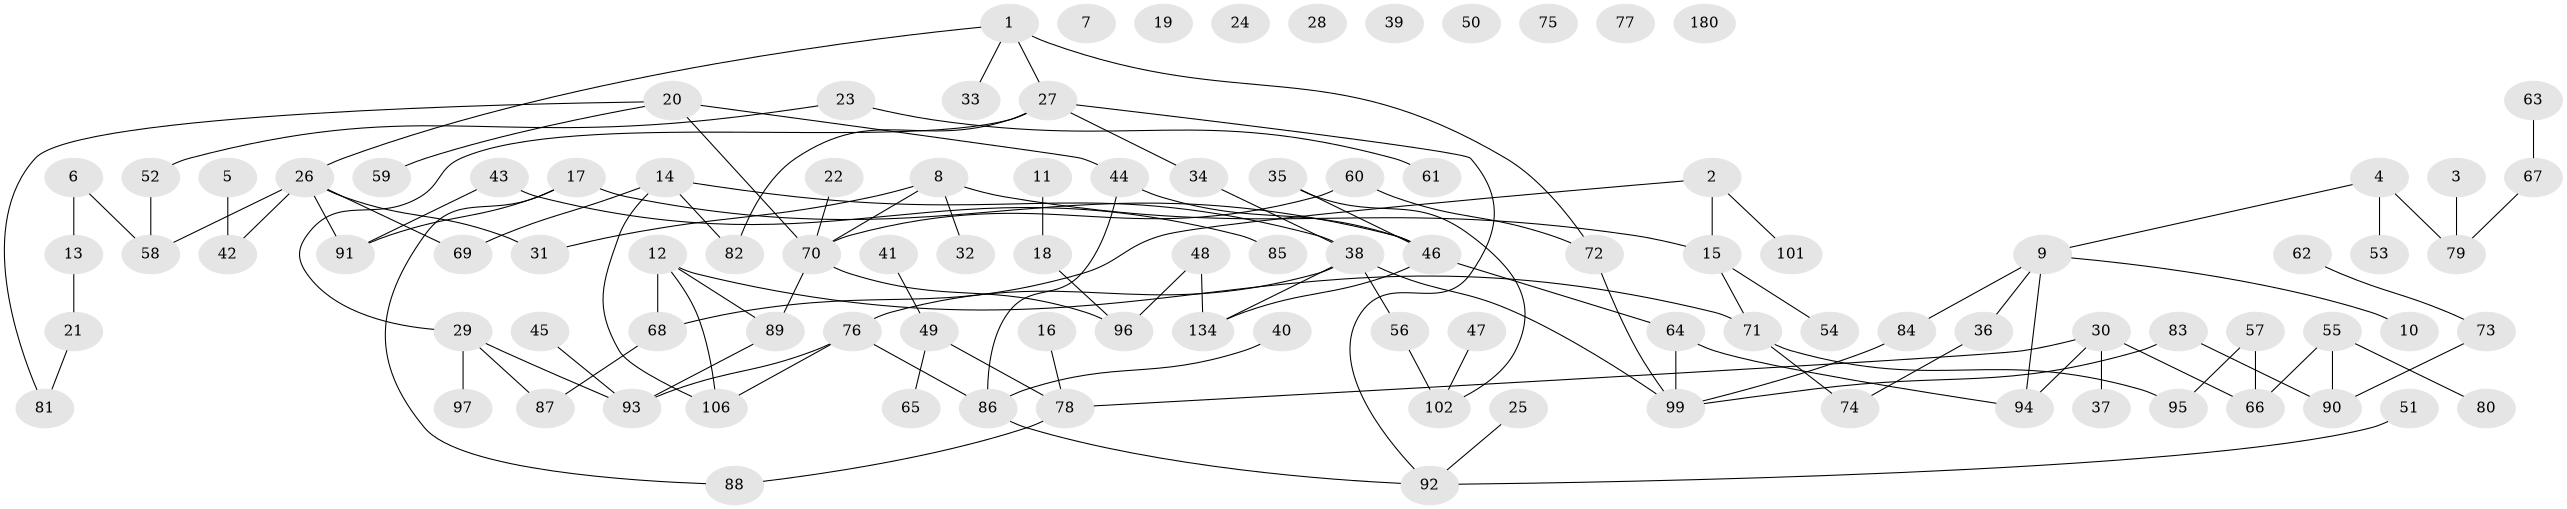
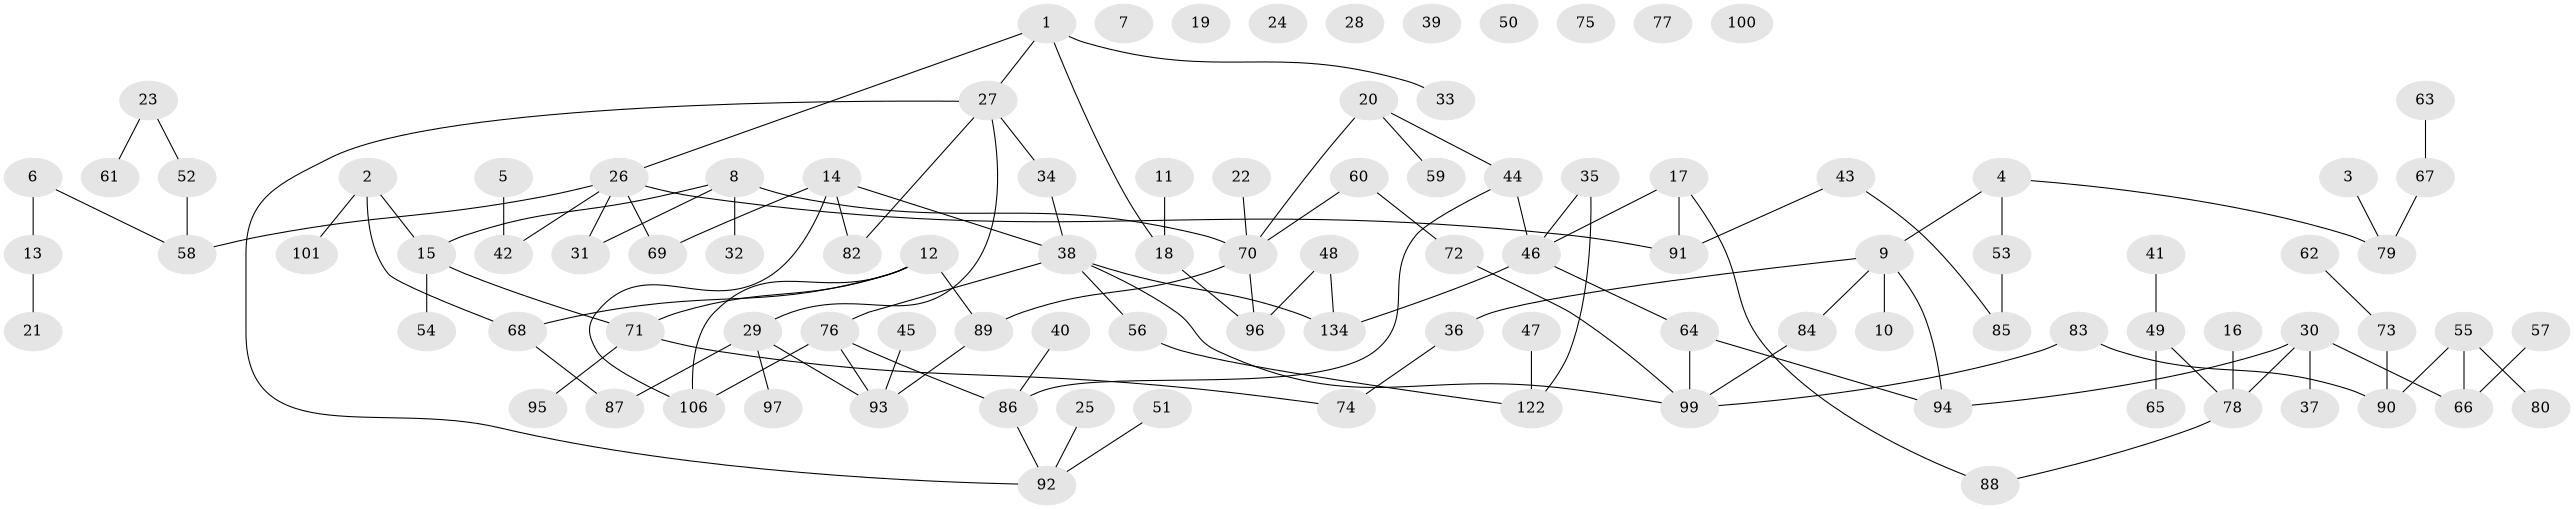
(1705, 24) -> (1742, 24)
(1328, 93) -> (1098, 143)
none -> (2002, 293)
(2217, 370) -> none
(45, 409) -> none
(1439, 409) -> (1531, 409)
